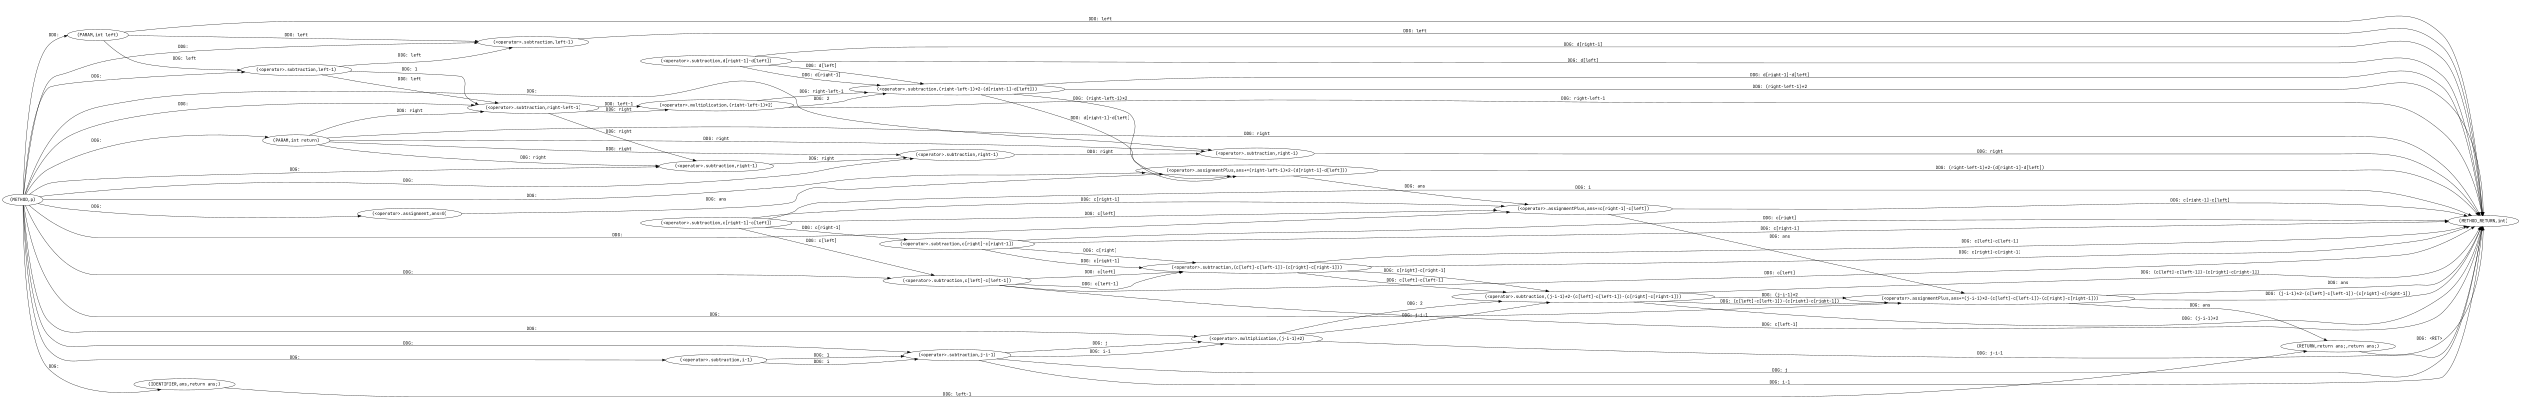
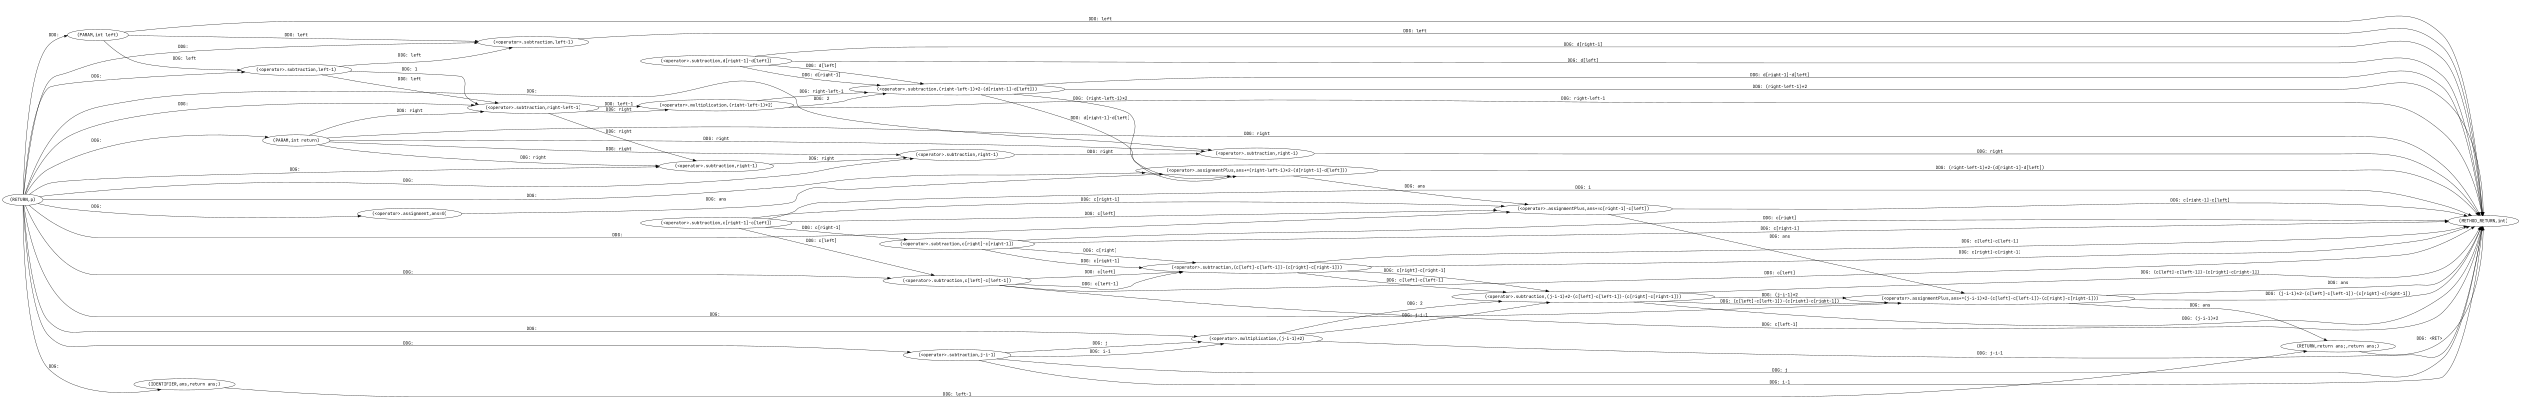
(23, 200) -> (23, 200)
(716, 360) -> none
